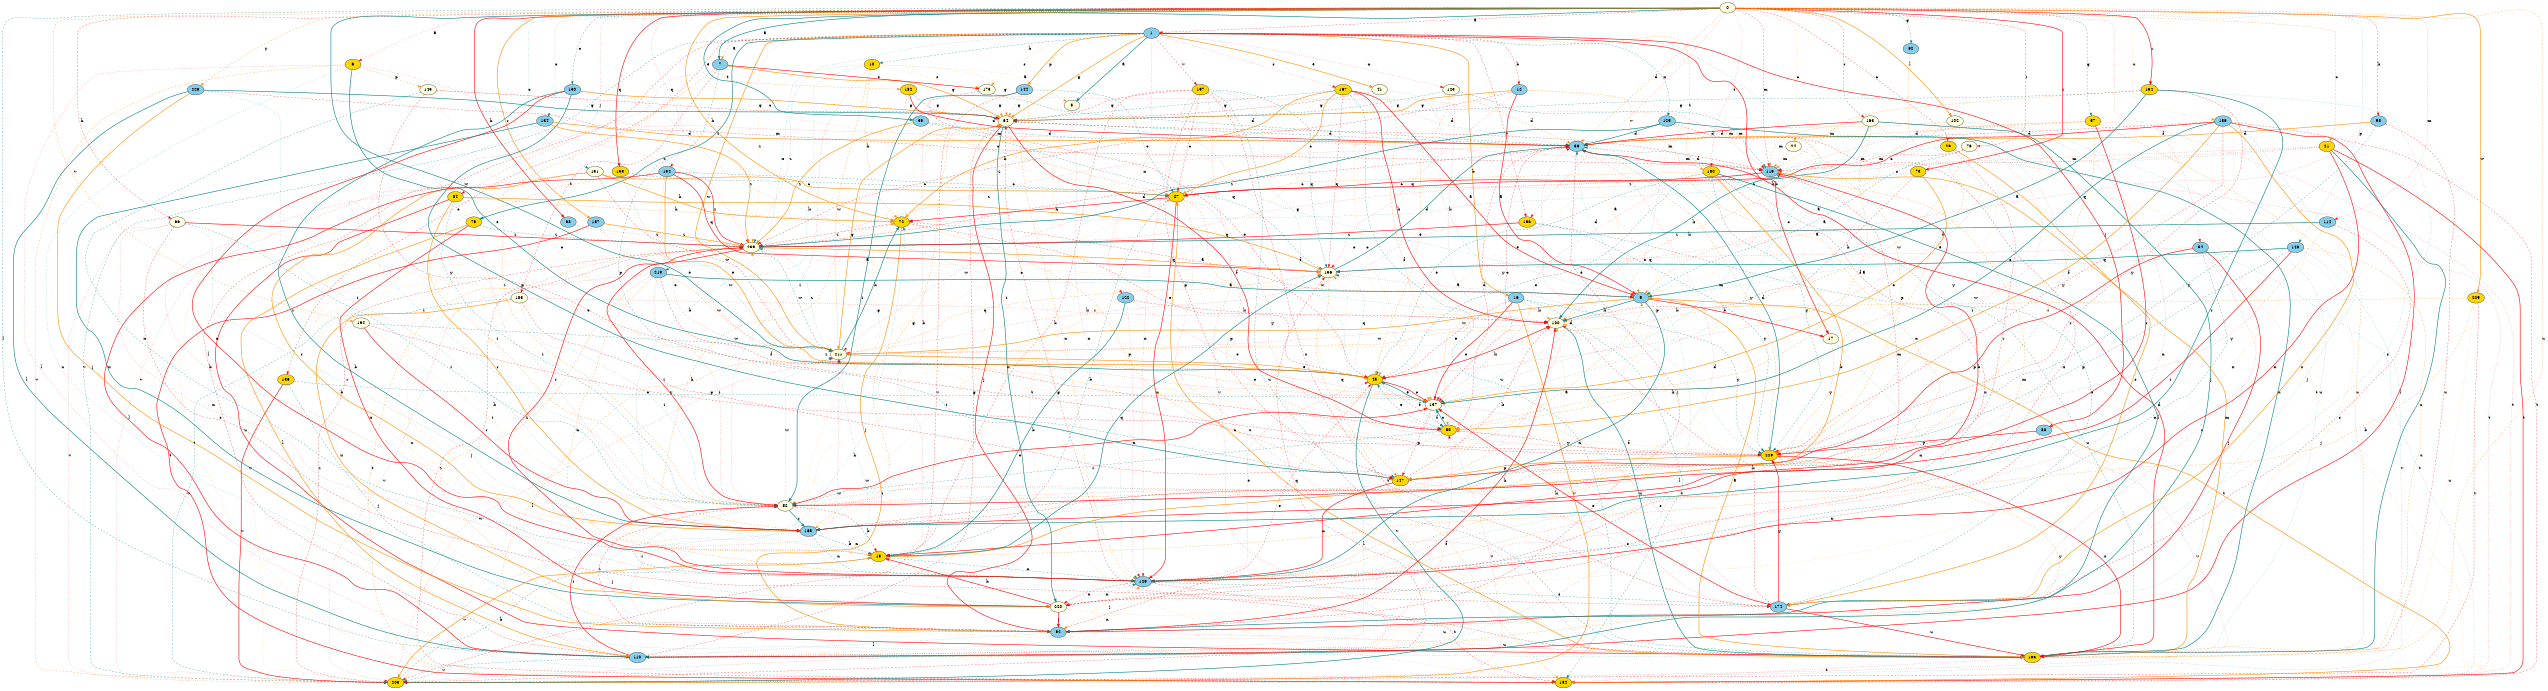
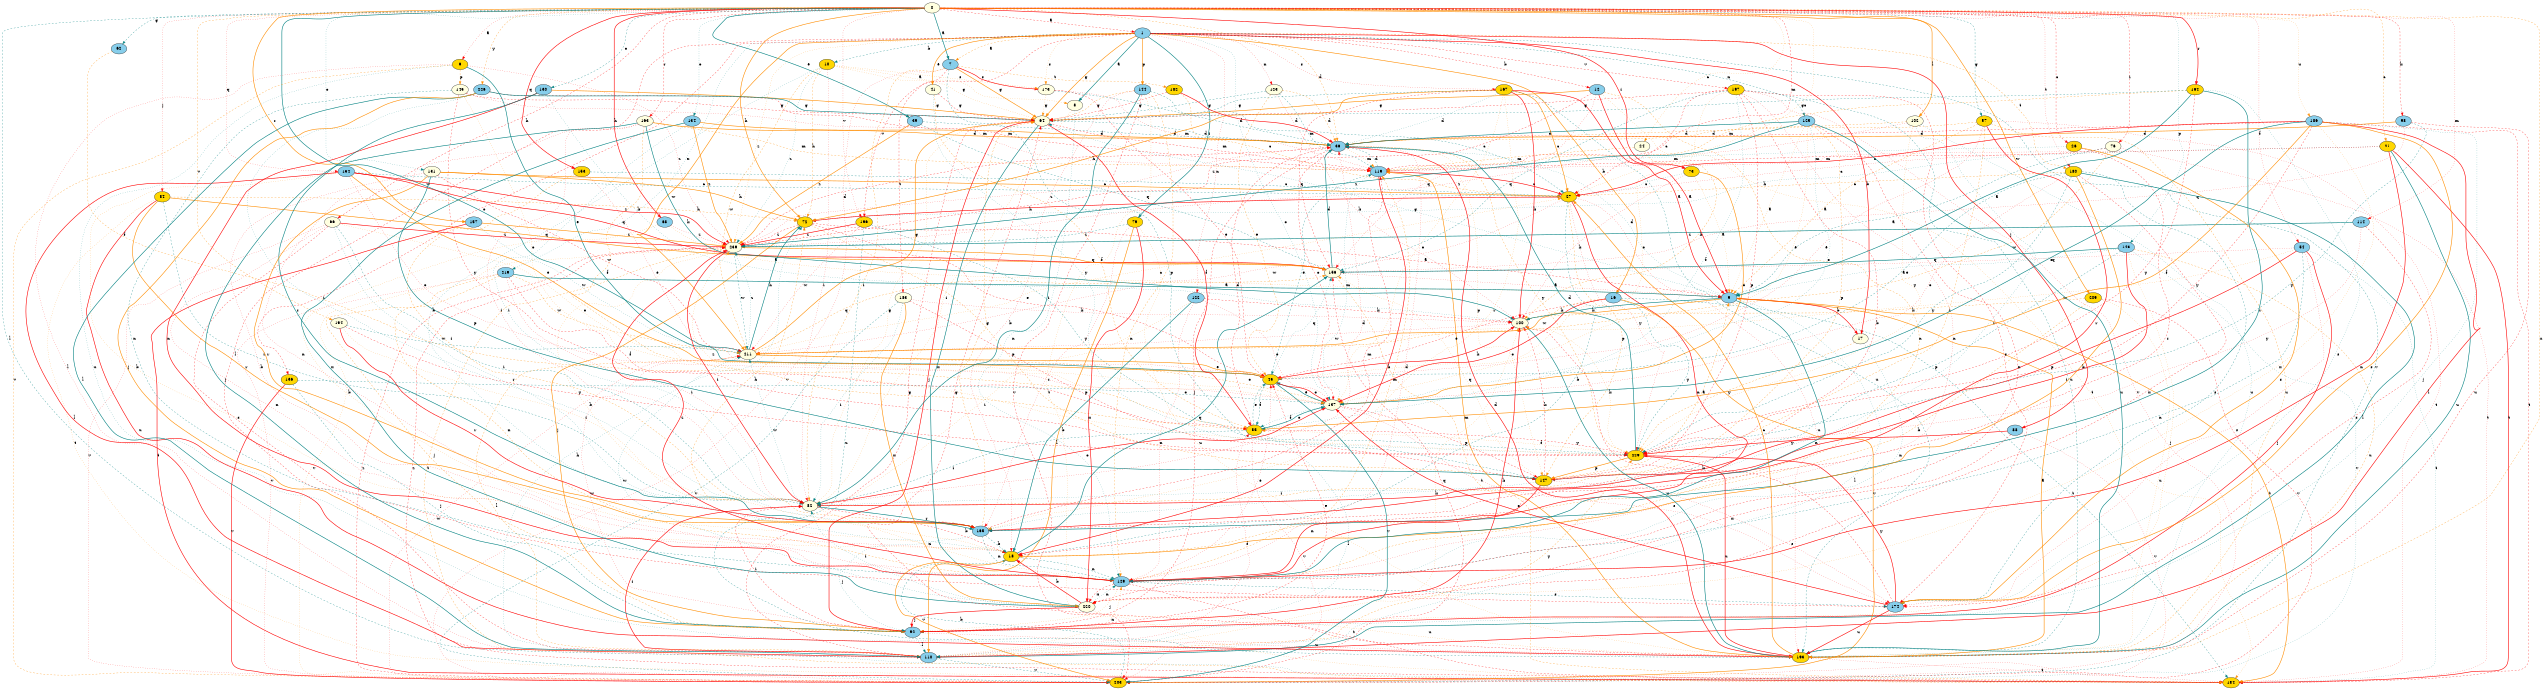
(1718, 131) -> (990, 136)
(1761, 294) -> (1592, 232)
(791, 383) -> (868, 427)
